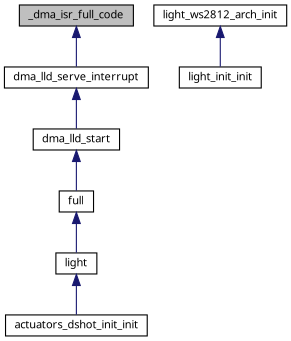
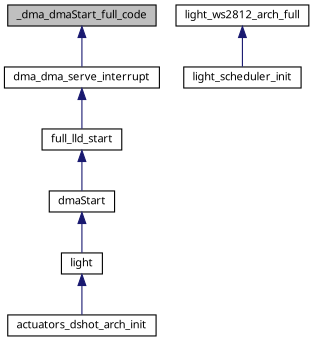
(76, 15) -> (82, 15)
(220, 15) -> (242, 15)
(76, 77) -> (82, 77)
(220, 77) -> (242, 77)
(76, 139) -> (82, 139)
(76, 201) -> (82, 201)
(76, 325) -> (82, 325)
